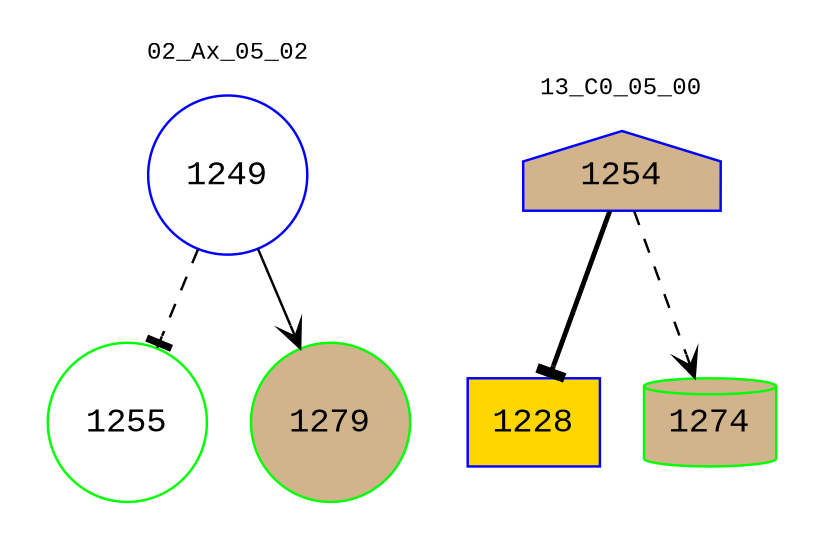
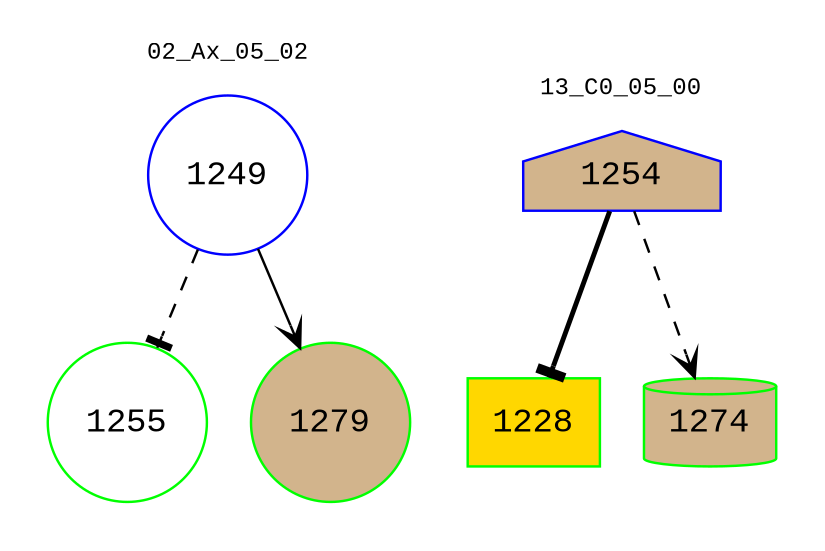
(534, 422) -> (534, 422)
